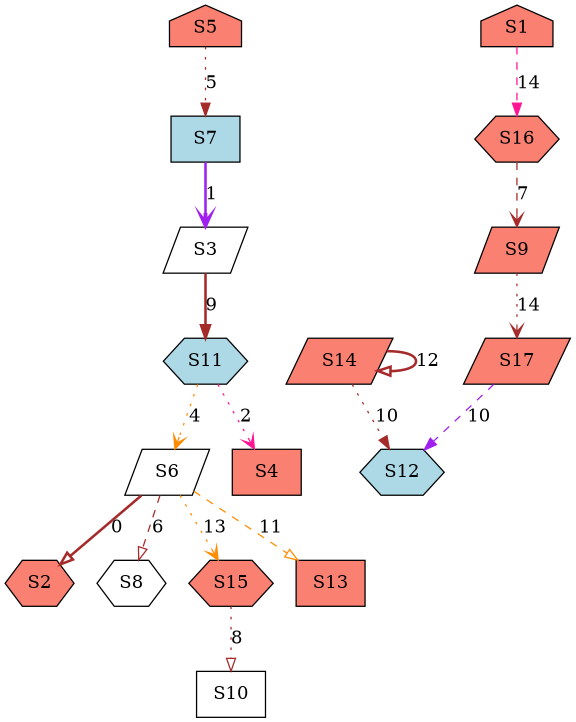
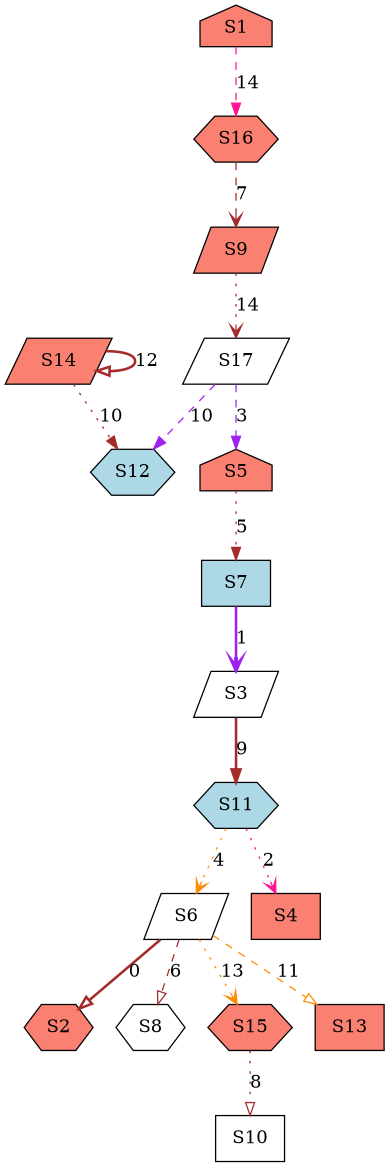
(517, 361) -> (236, 361)
none -> (236, 410)
